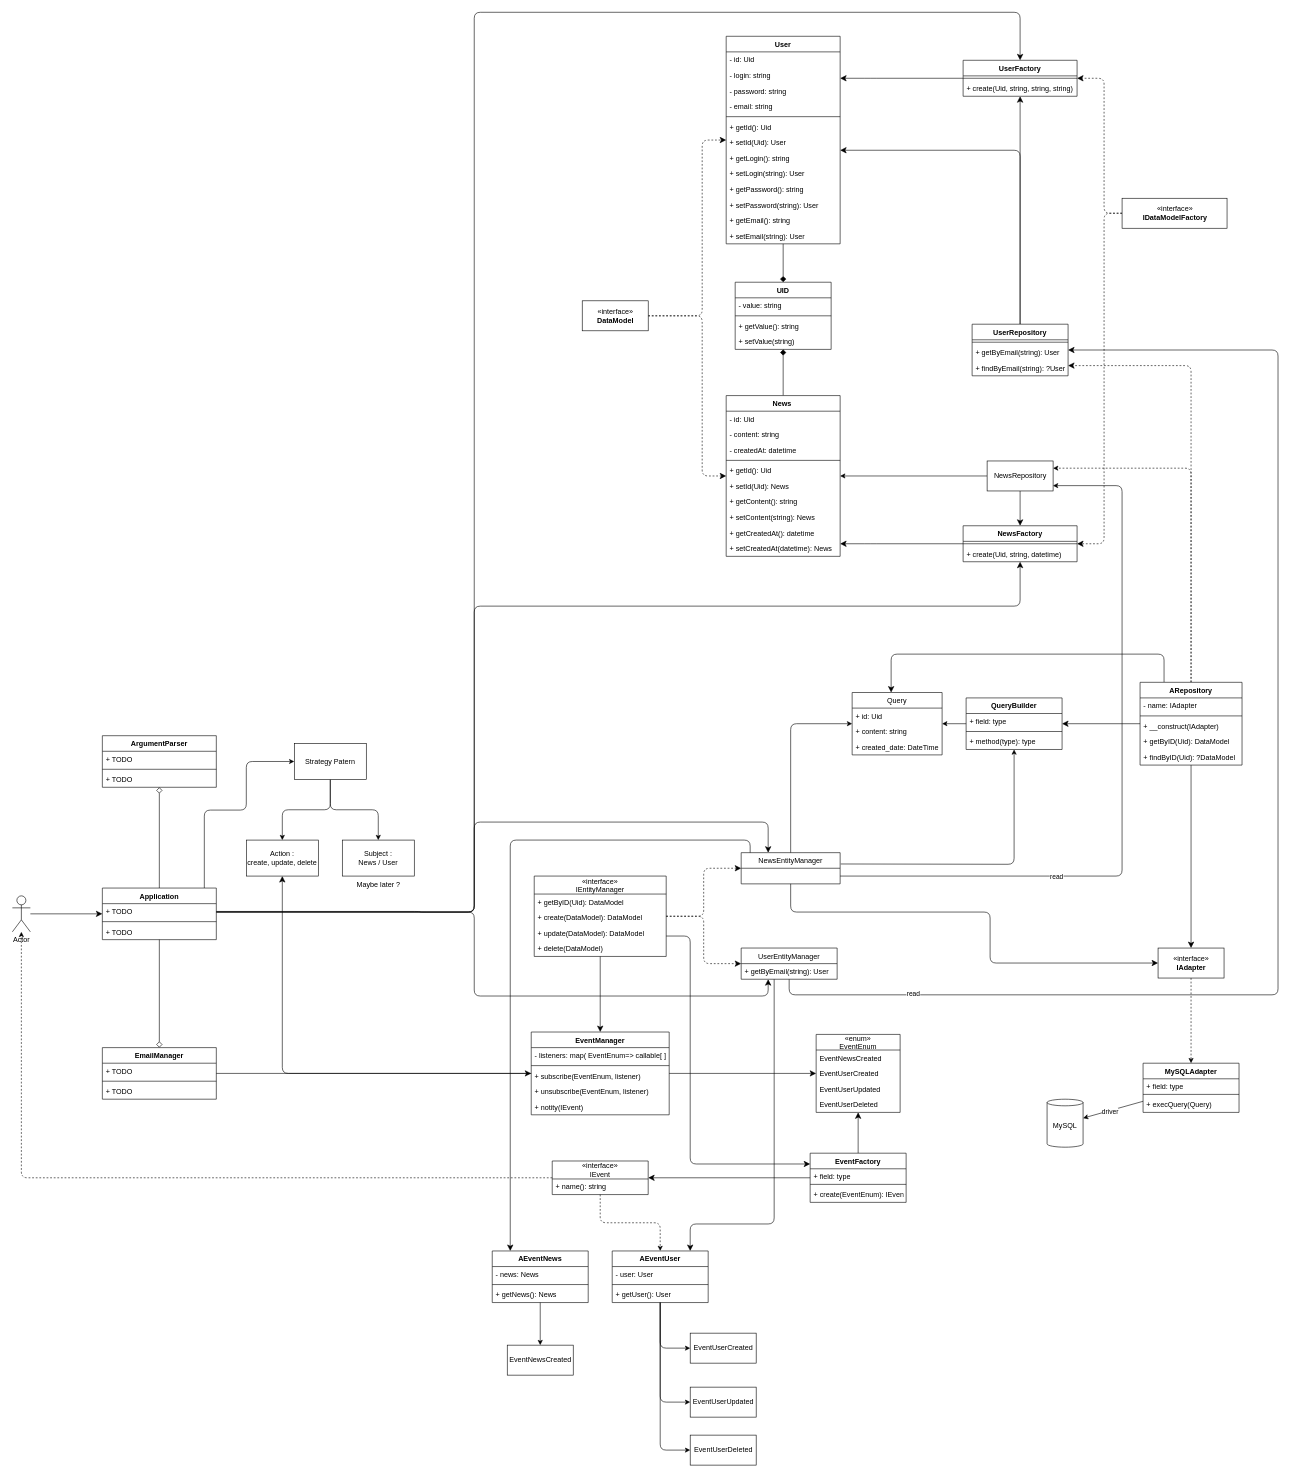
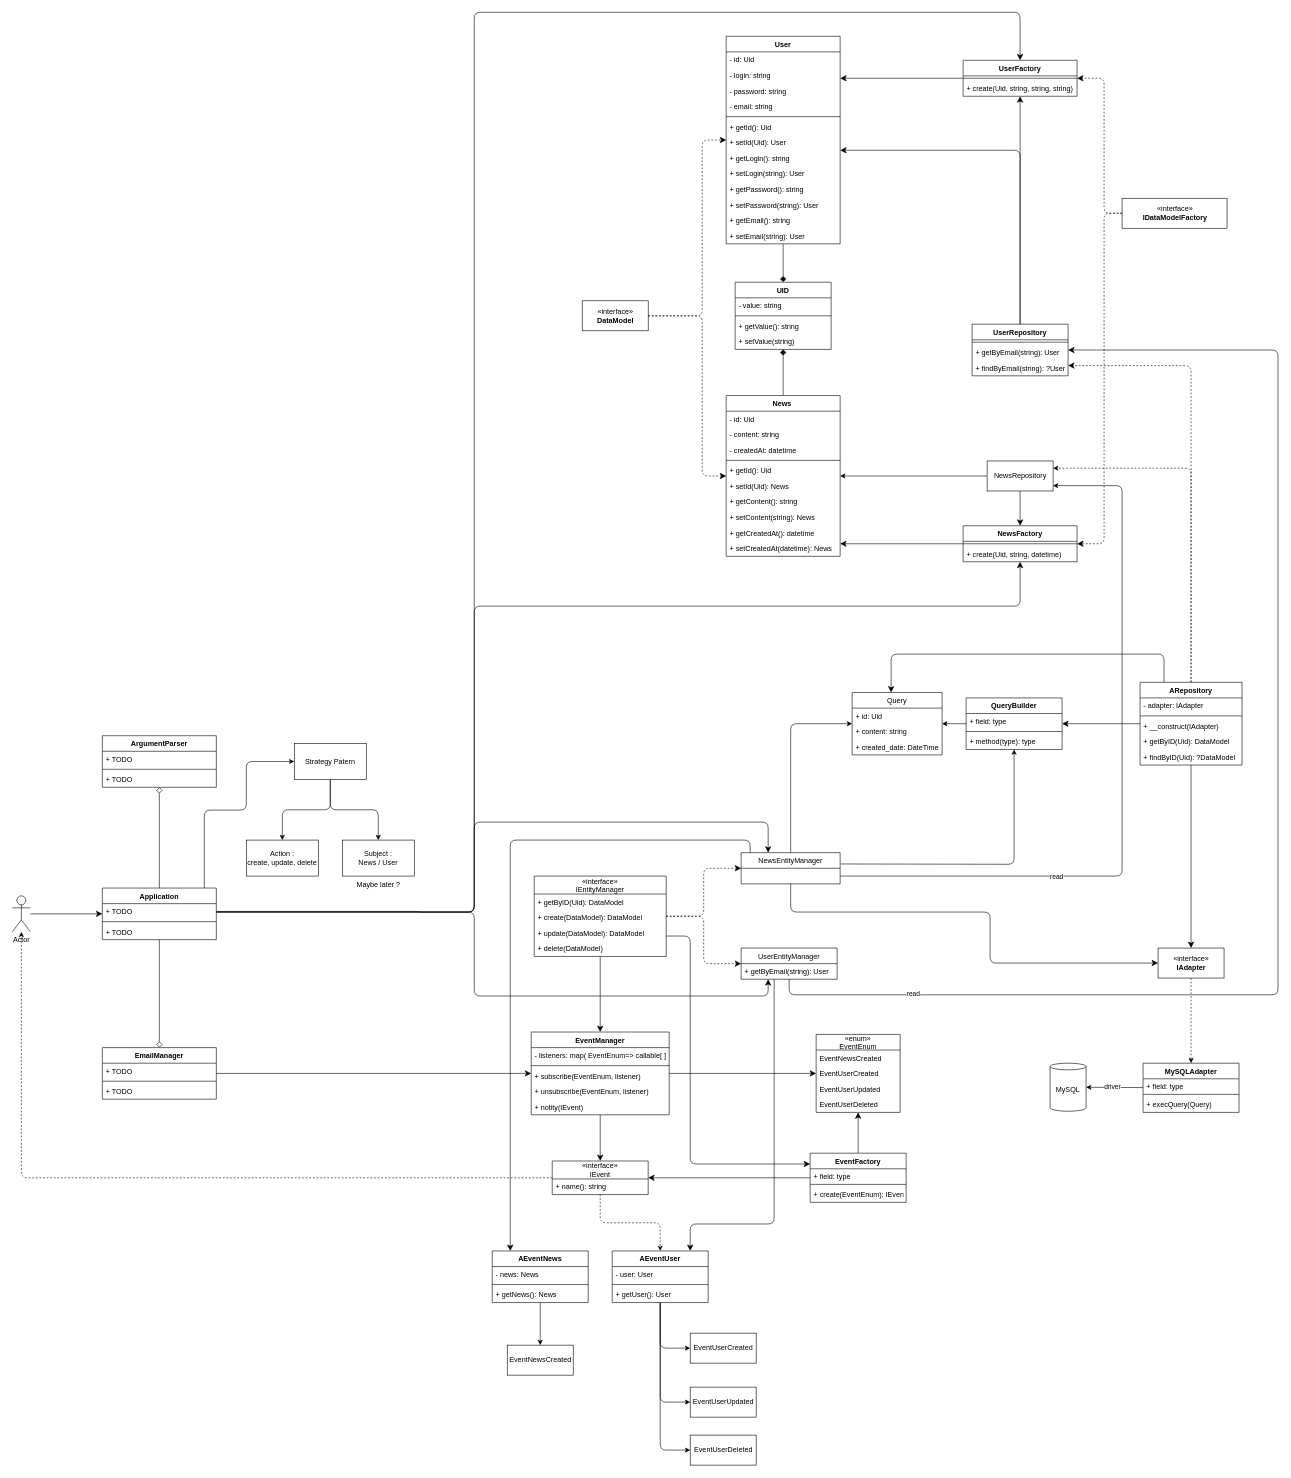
(1173, 706) -> (1179, 706)
(282, 1069) -> (600, 1155)
(1065, 1124) -> (1068, 1088)
